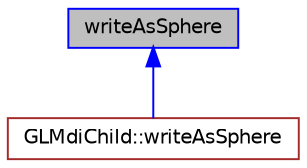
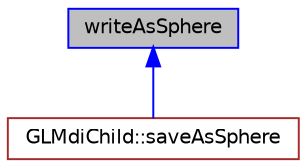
(153, 139) -> (153, 139)
